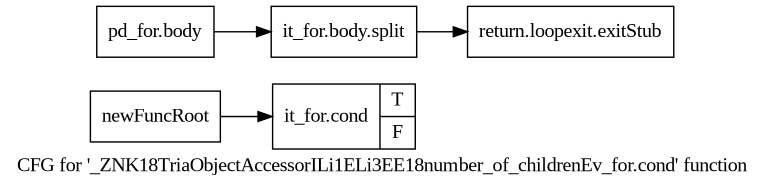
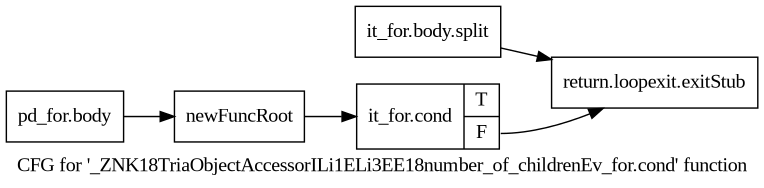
(235, 32) -> (142, 117)
none -> (546, 128)
